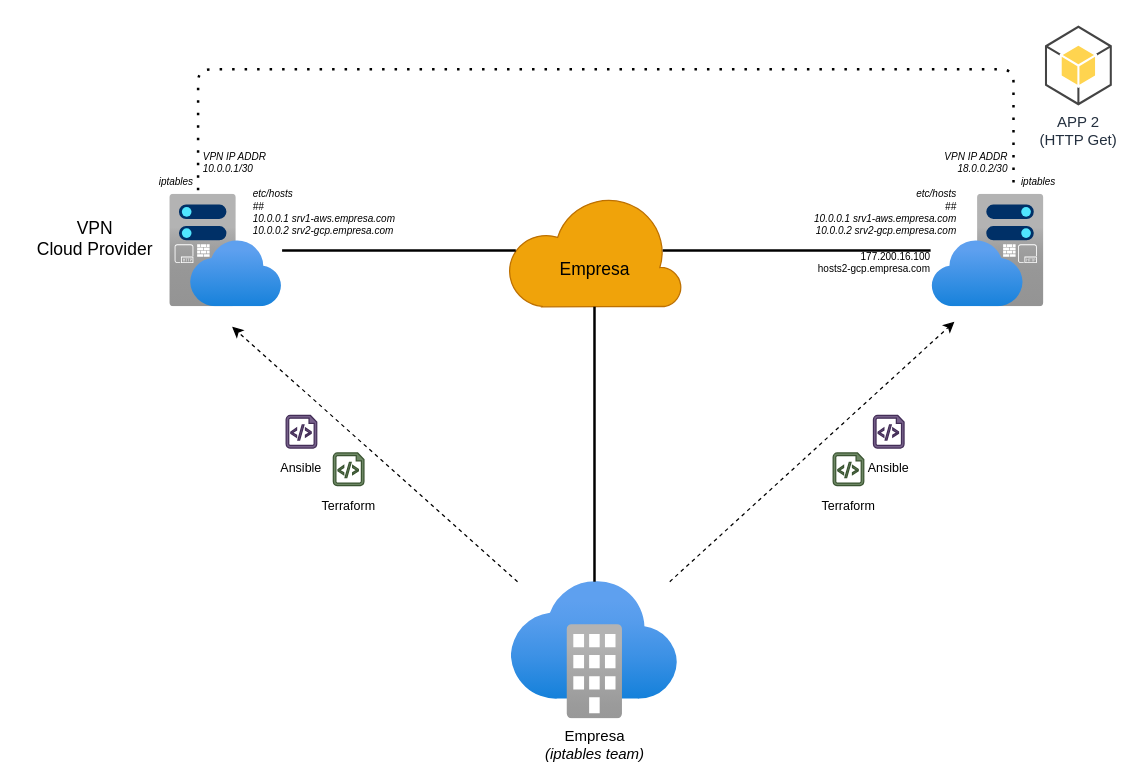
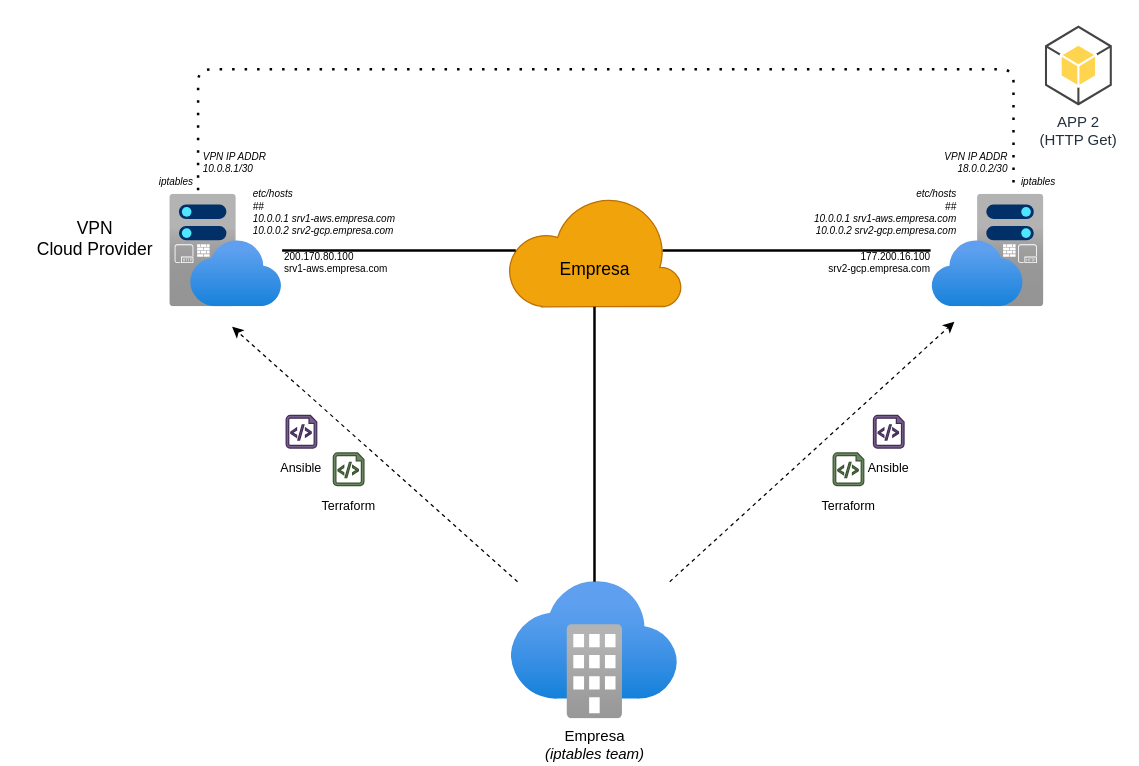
(231, 163) -> (231, 163)
none -> (344, 263)
(872, 263) -> (877, 263)
